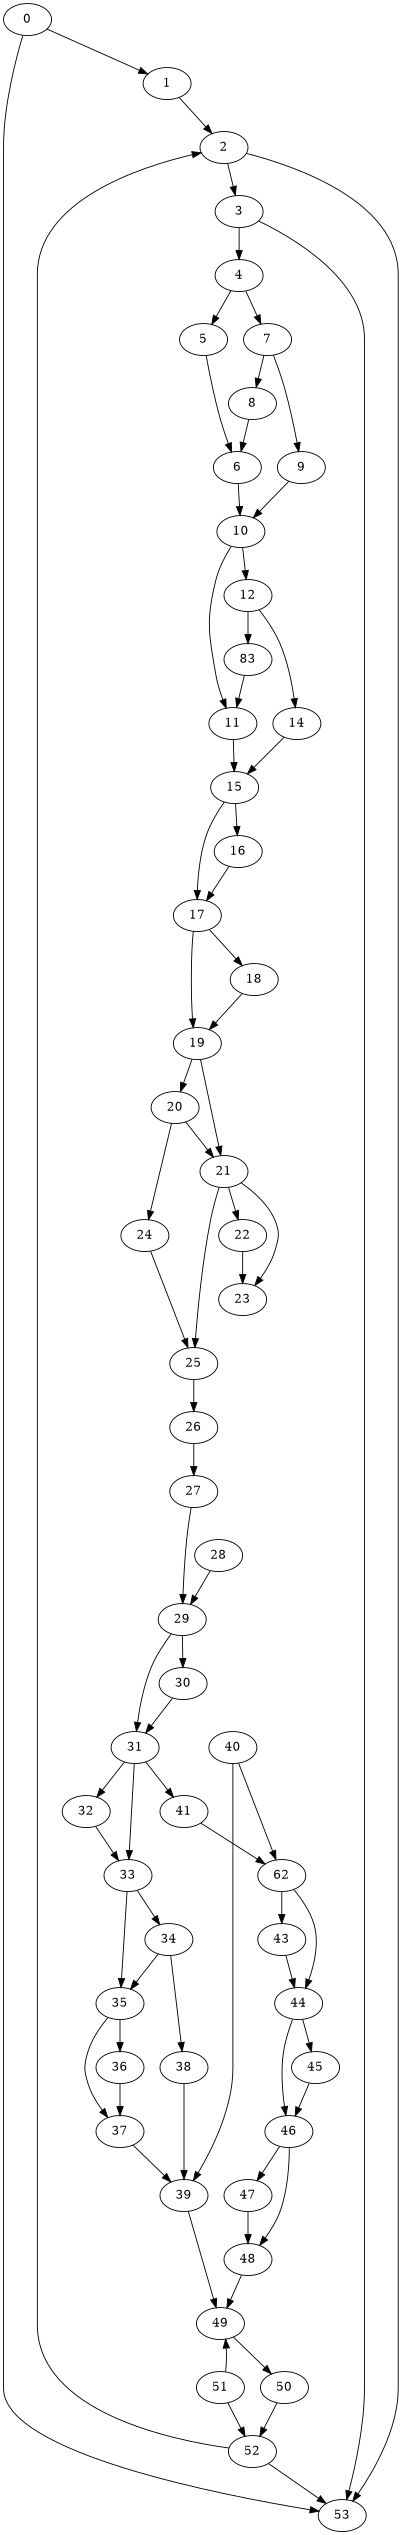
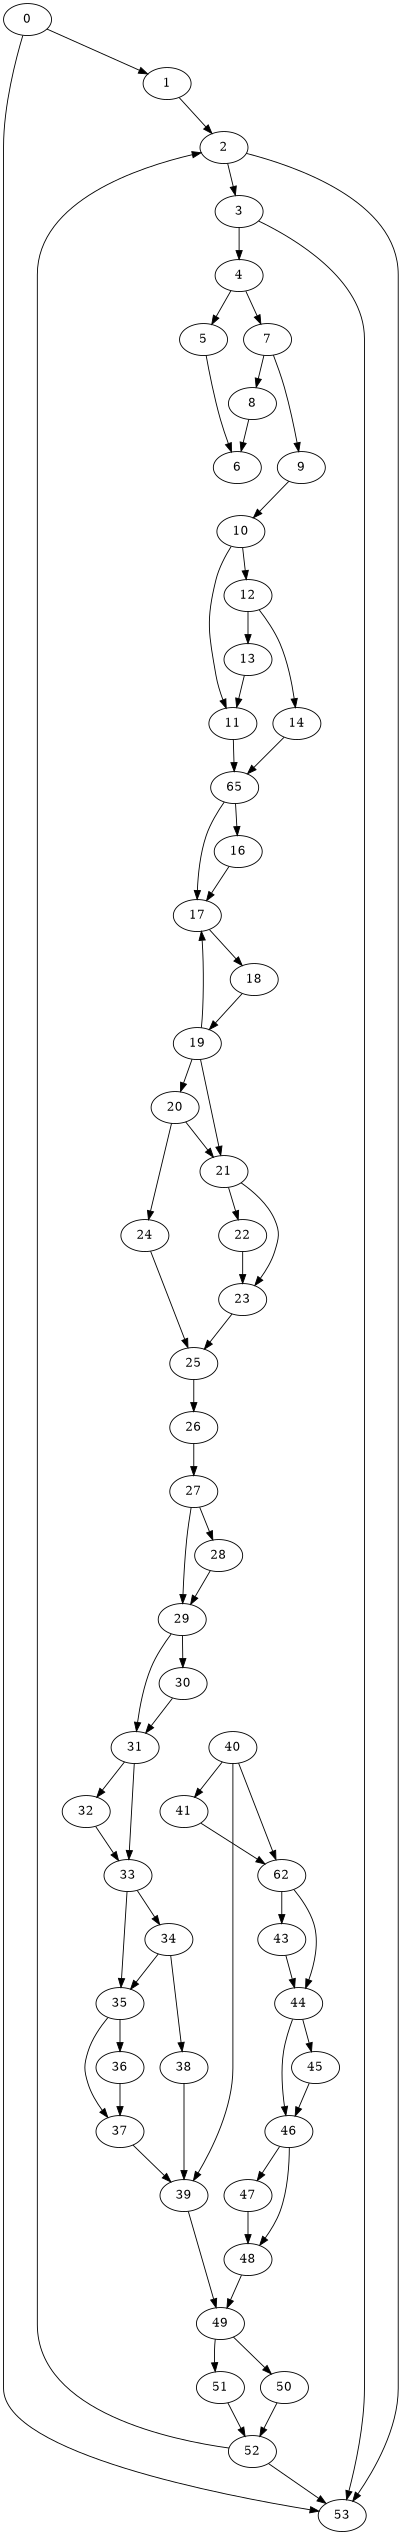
(239, 495) -> none
(248, 660) -> (248, 660)
(235, 788) -> (235, 788)
(191, 975) -> (203, 984)
(204, 1262) -> (221, 1328)
none -> (205, 1519)
(157, 1776) -> (211, 1776)
(226, 2360) -> (215, 2351)
